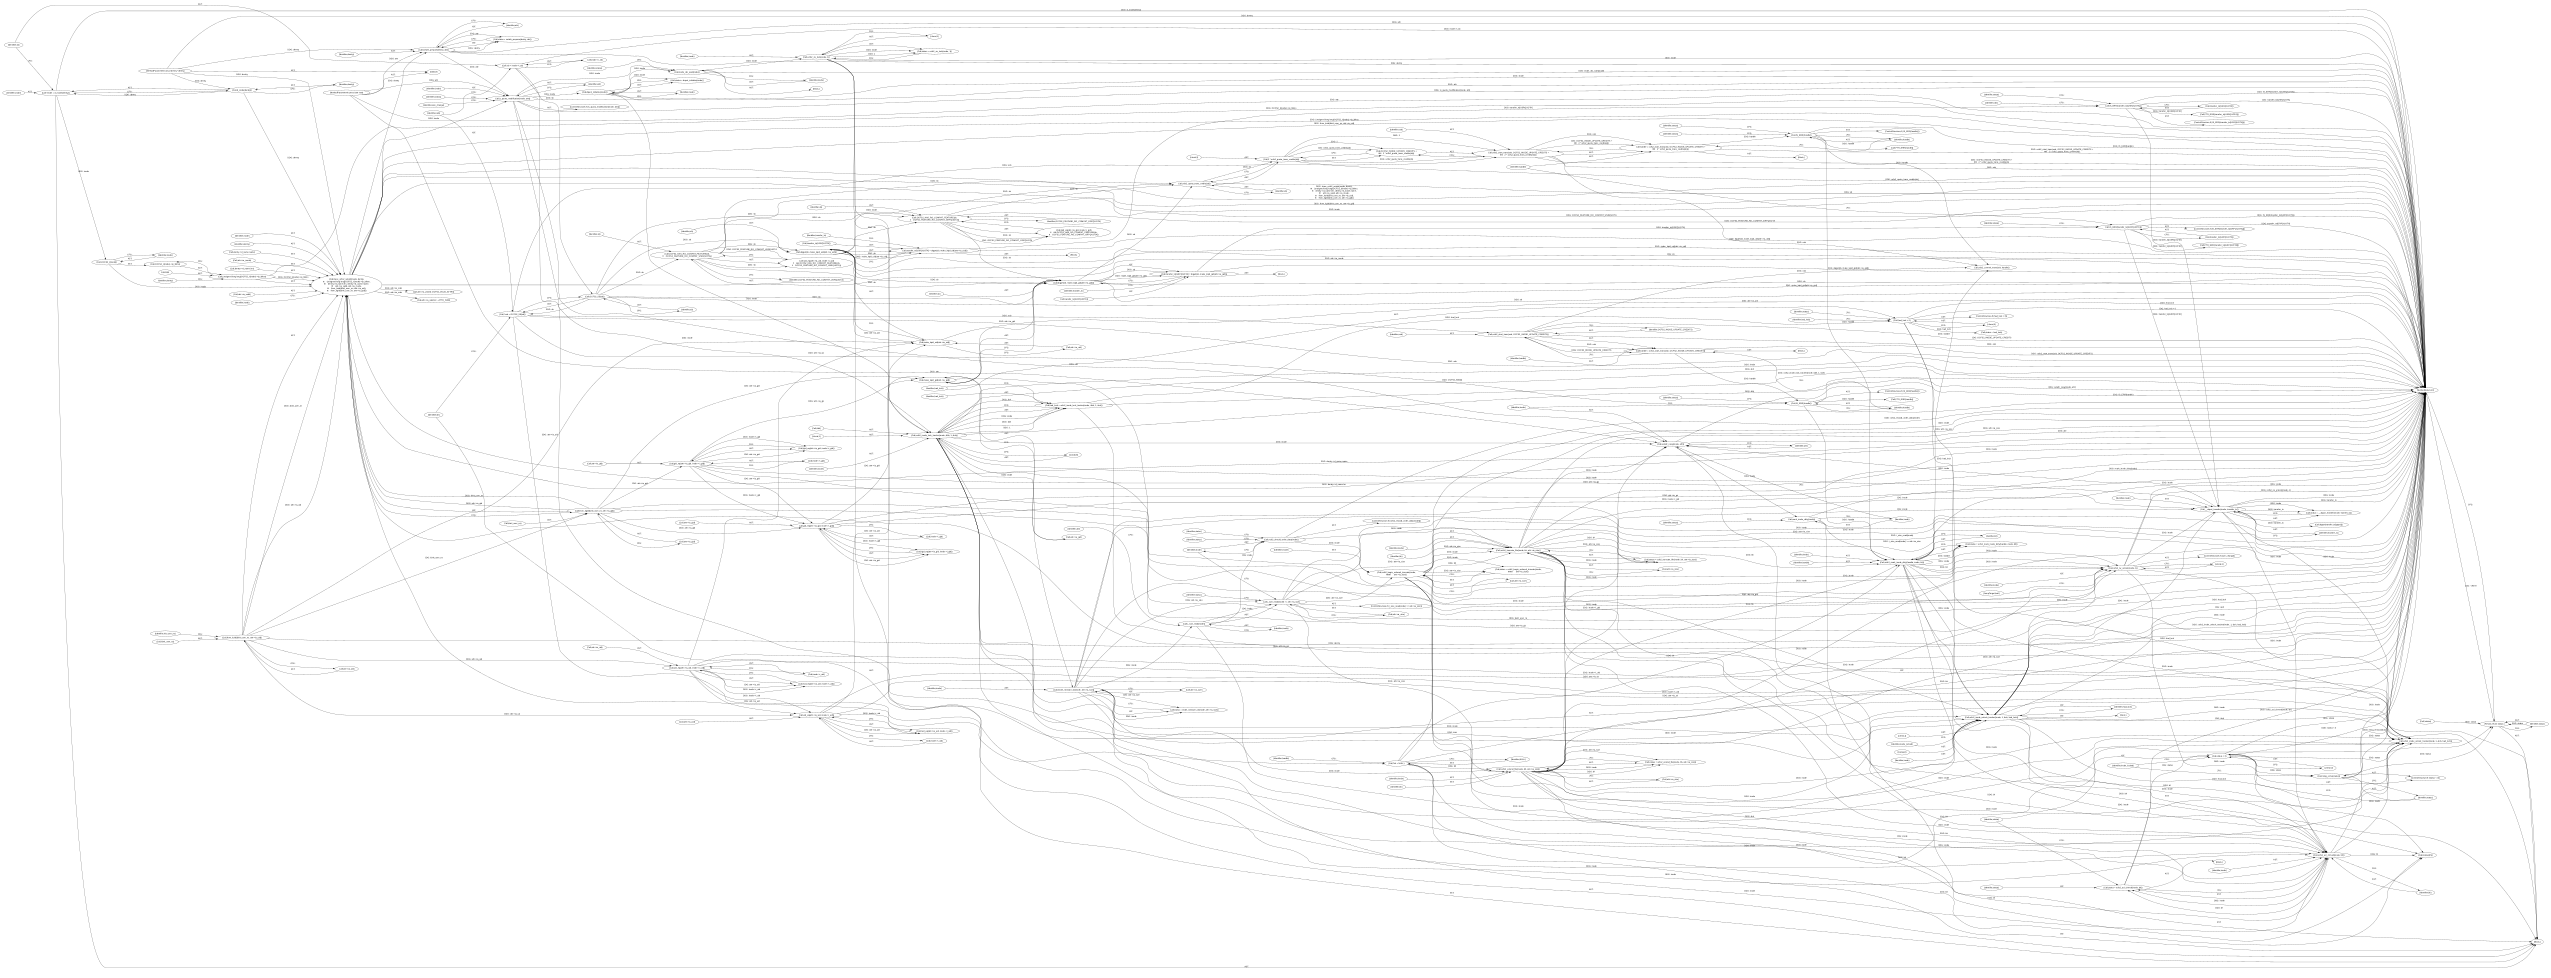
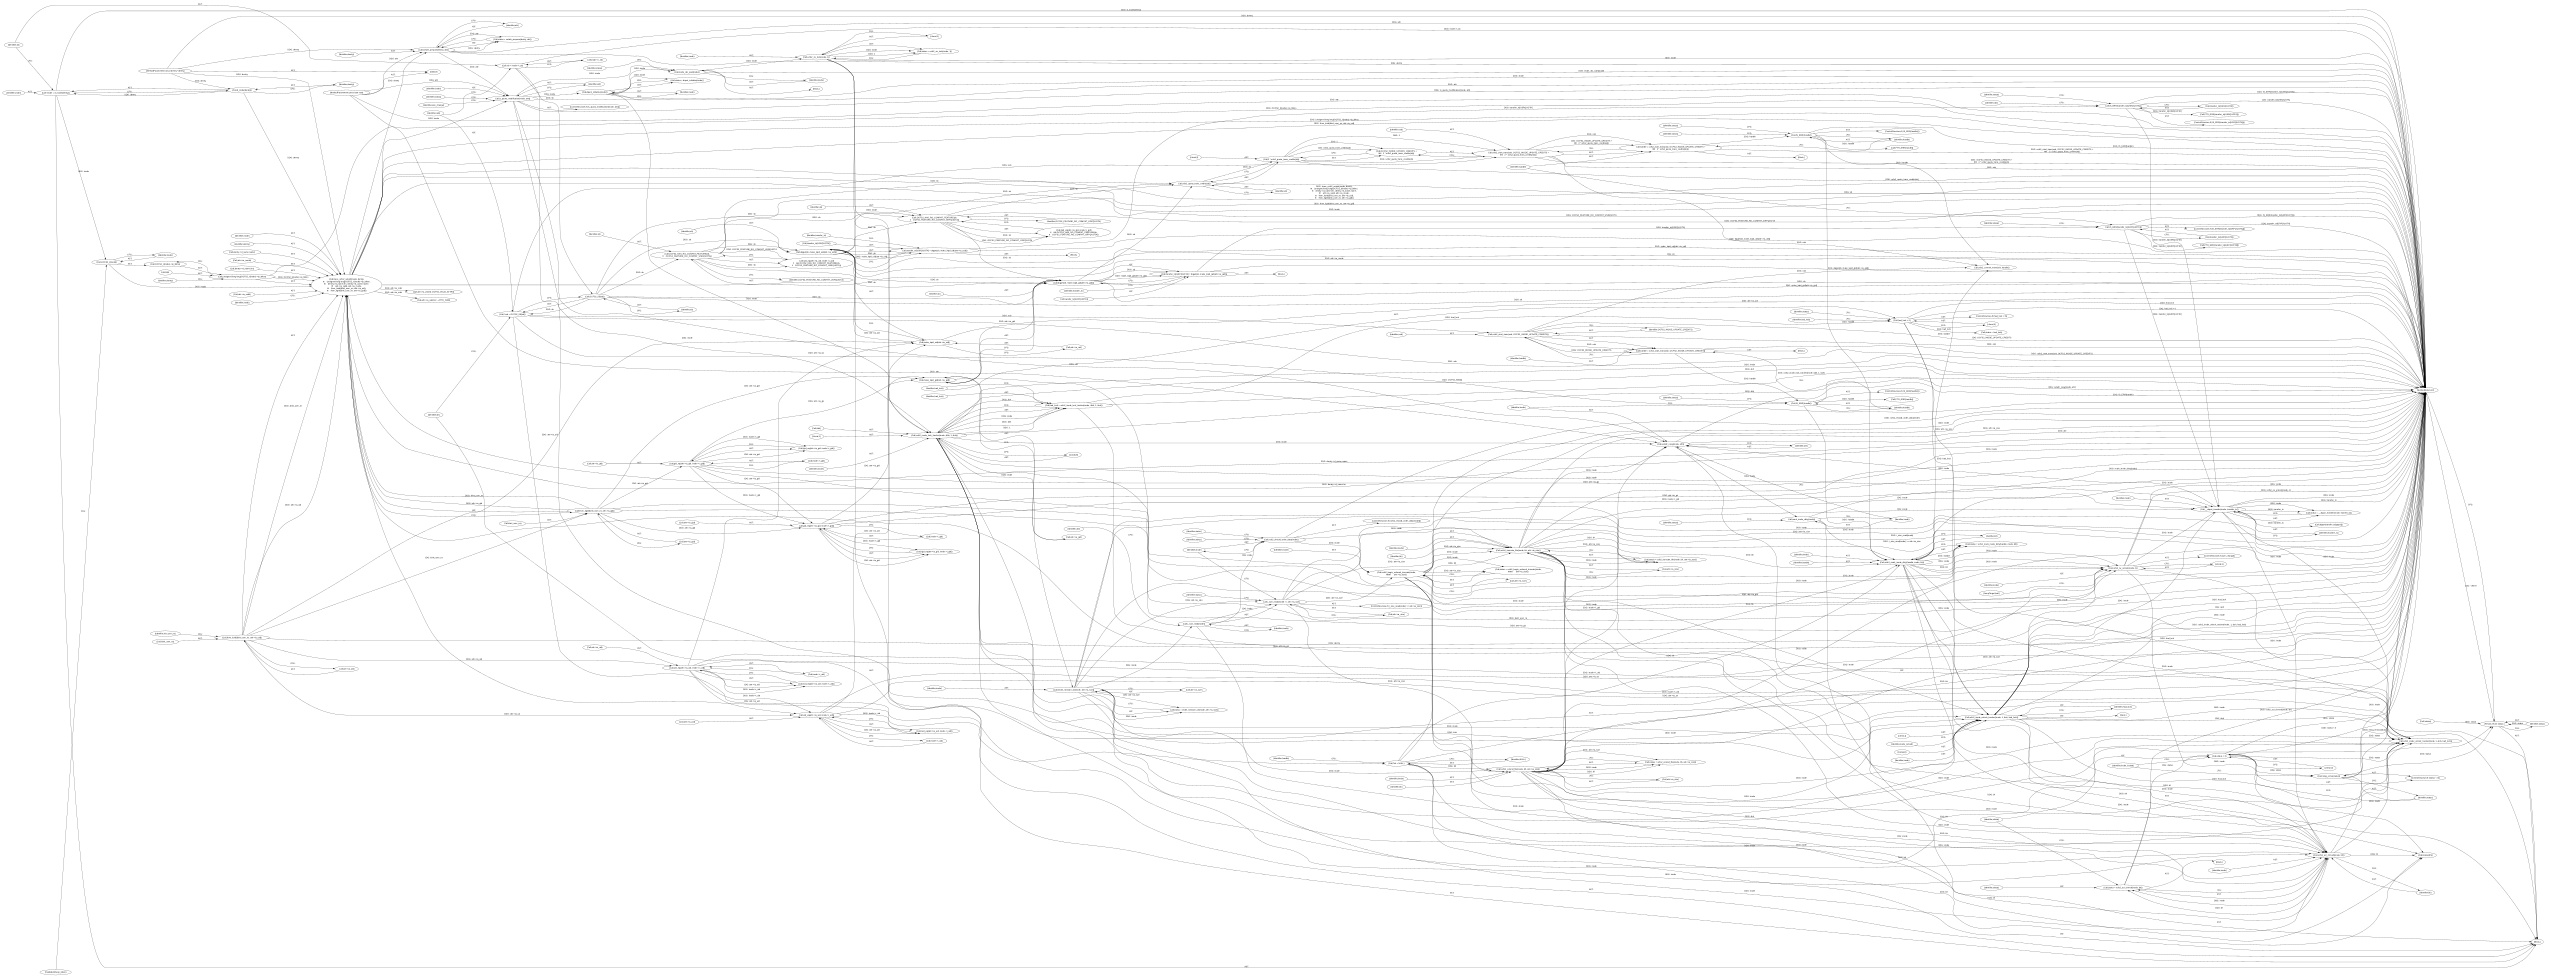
none -> (56, 972)
